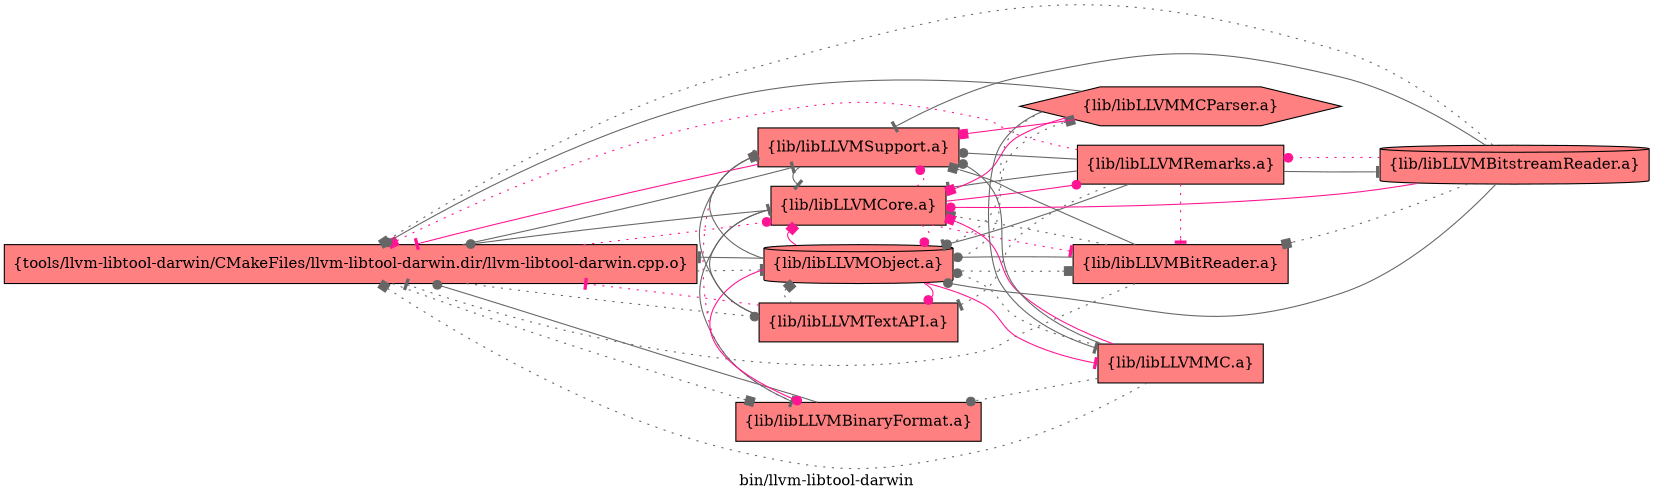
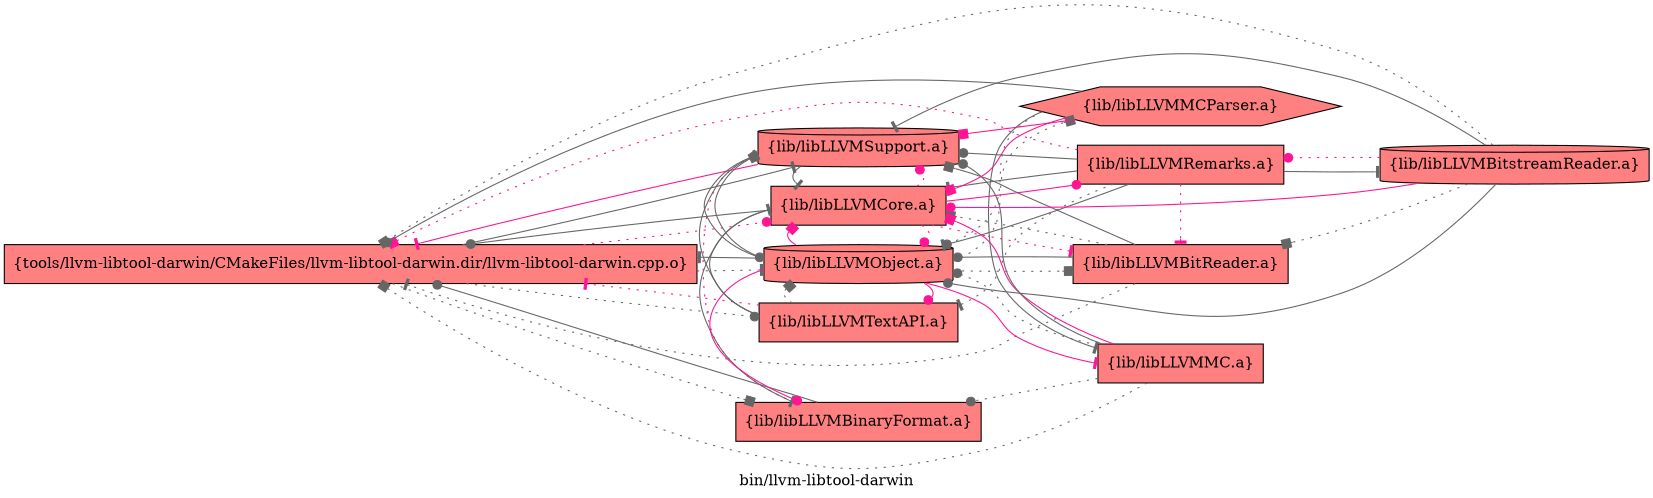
(859, 147) -> (859, 147)
none -> (704, 204)
